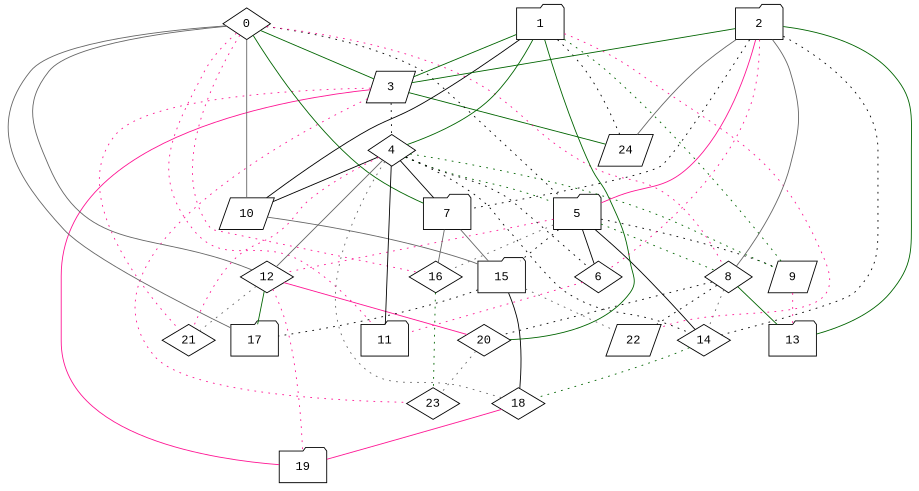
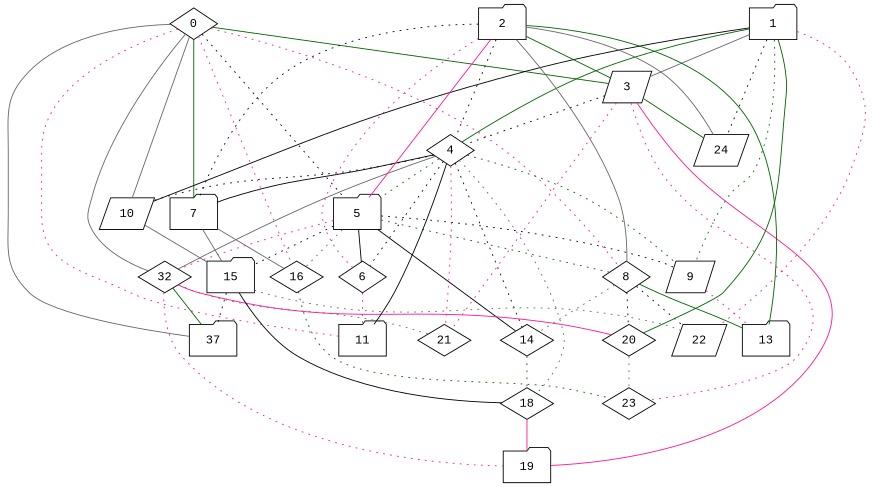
(465, 56) -> (700, 56)
(325, 179) -> (286, 177)
(878, 217) -> (475, 91)
(267, 277) -> (165, 277)
(255, 340) -> (213, 340)
